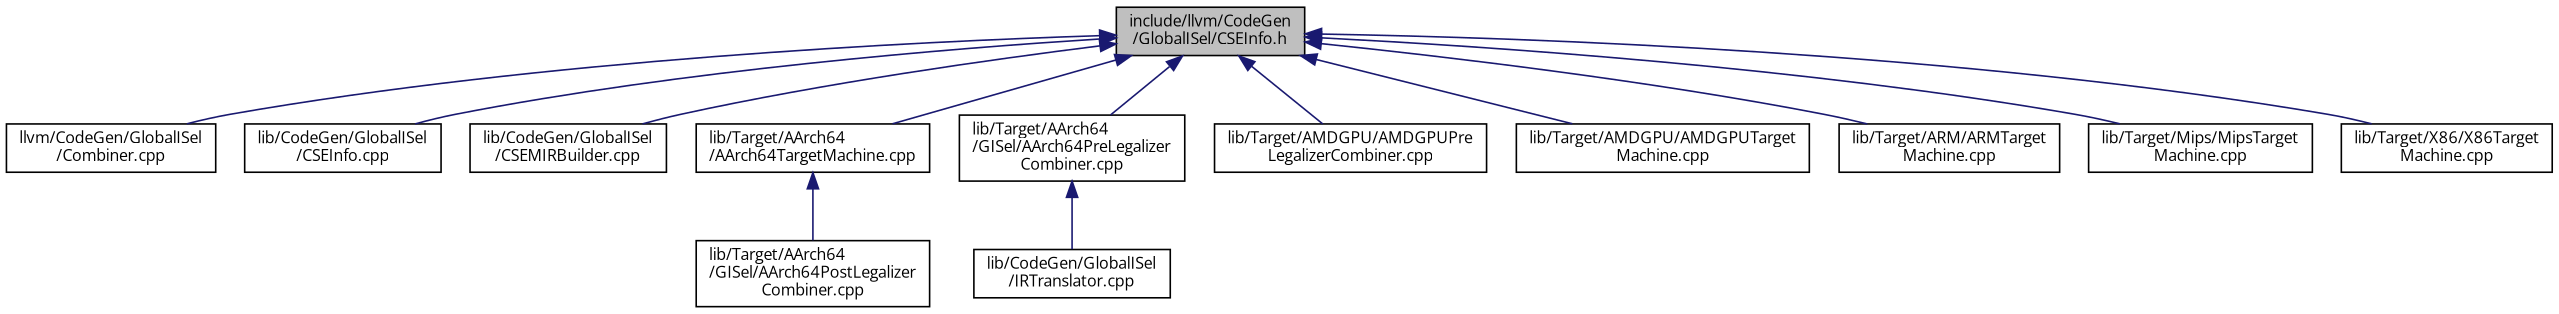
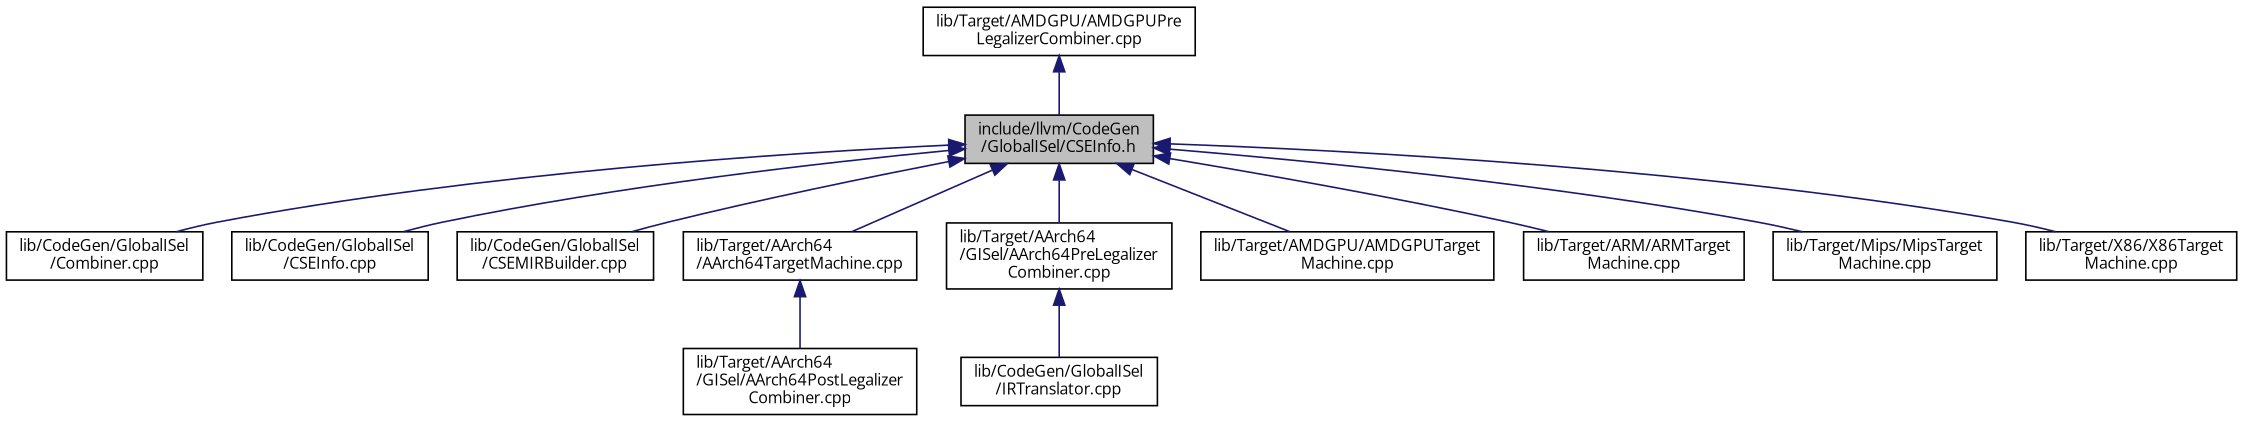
(1287, 95) -> (1059, 94)
(111, 148) -> (105, 256)
